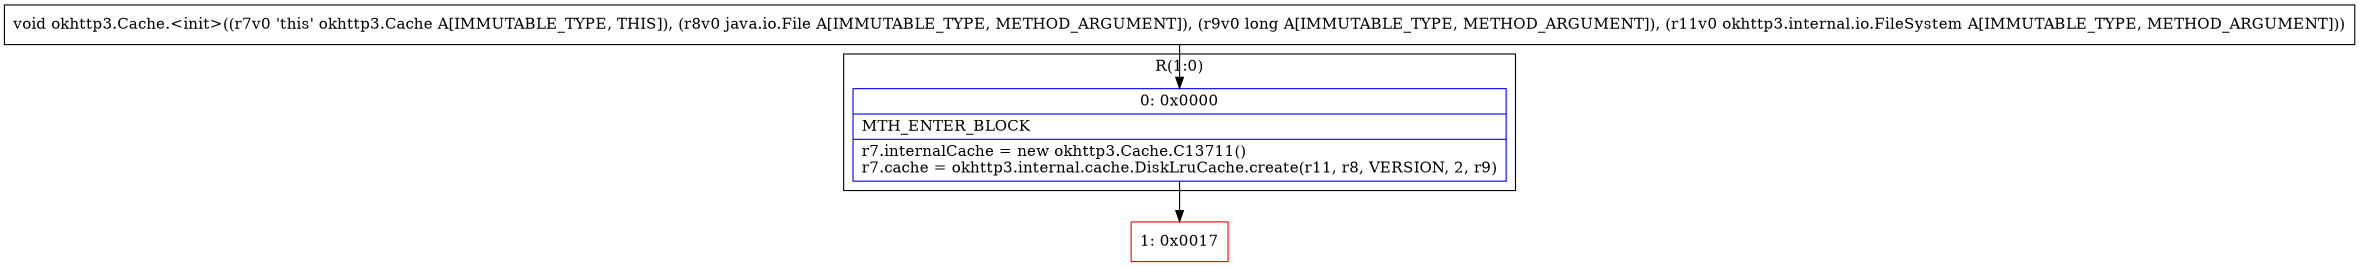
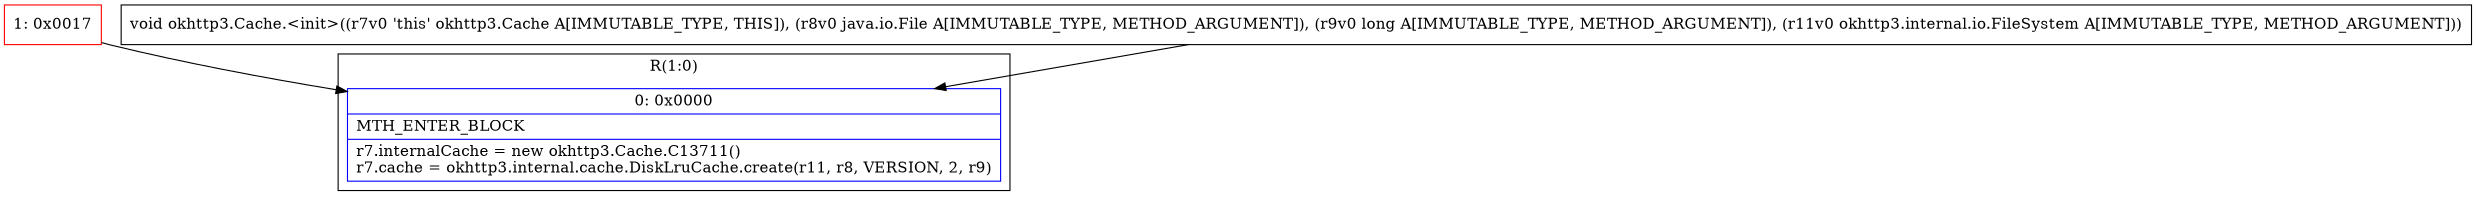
(1180, 197) -> (218, 69)
